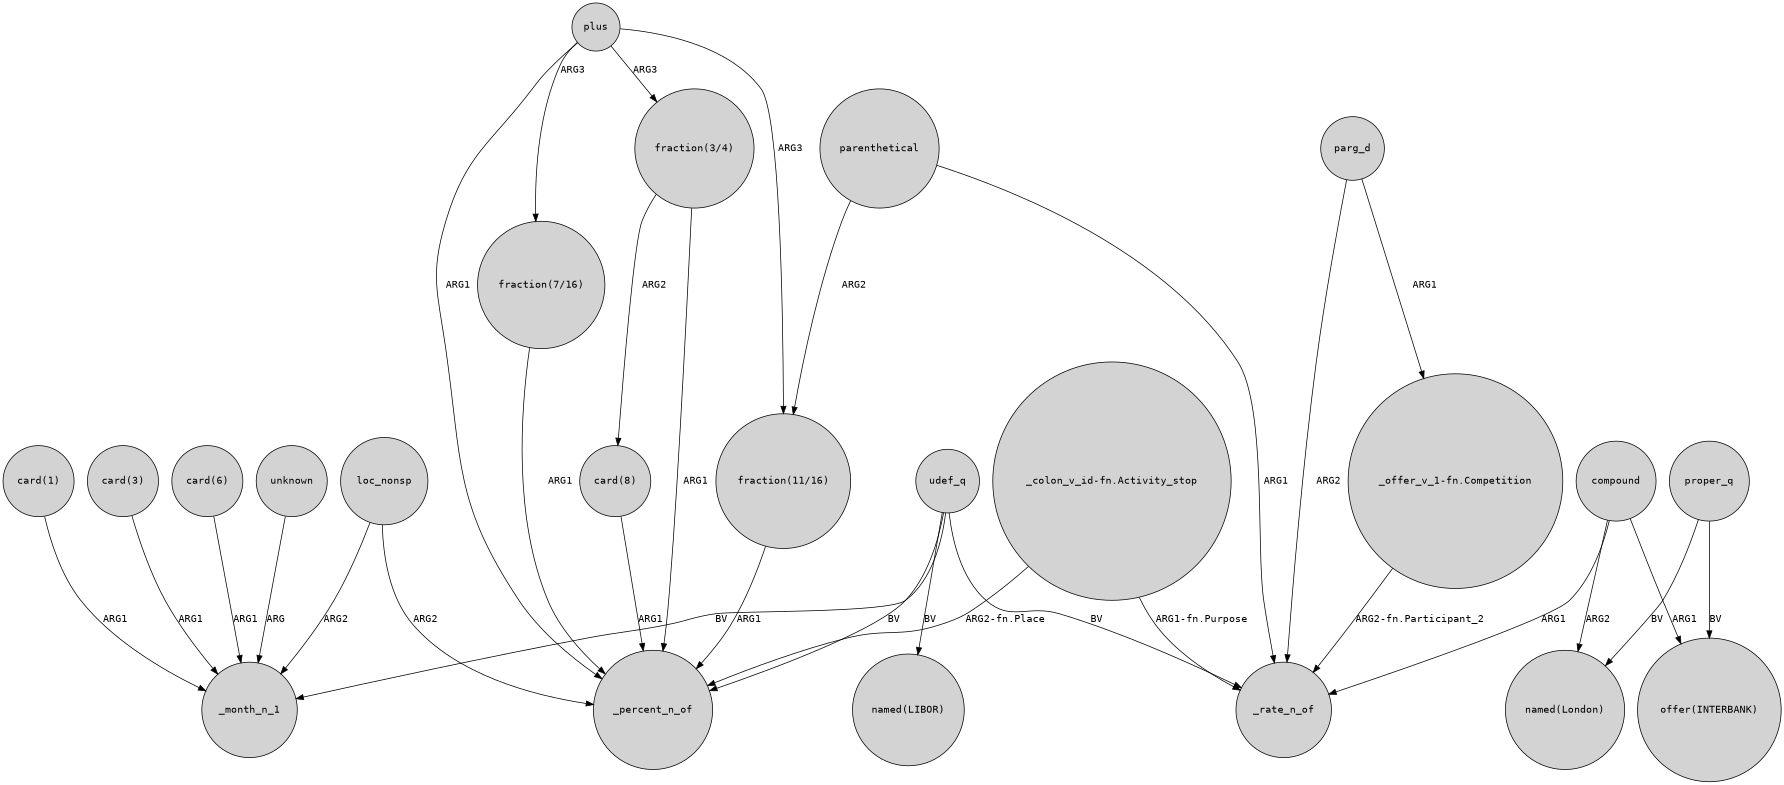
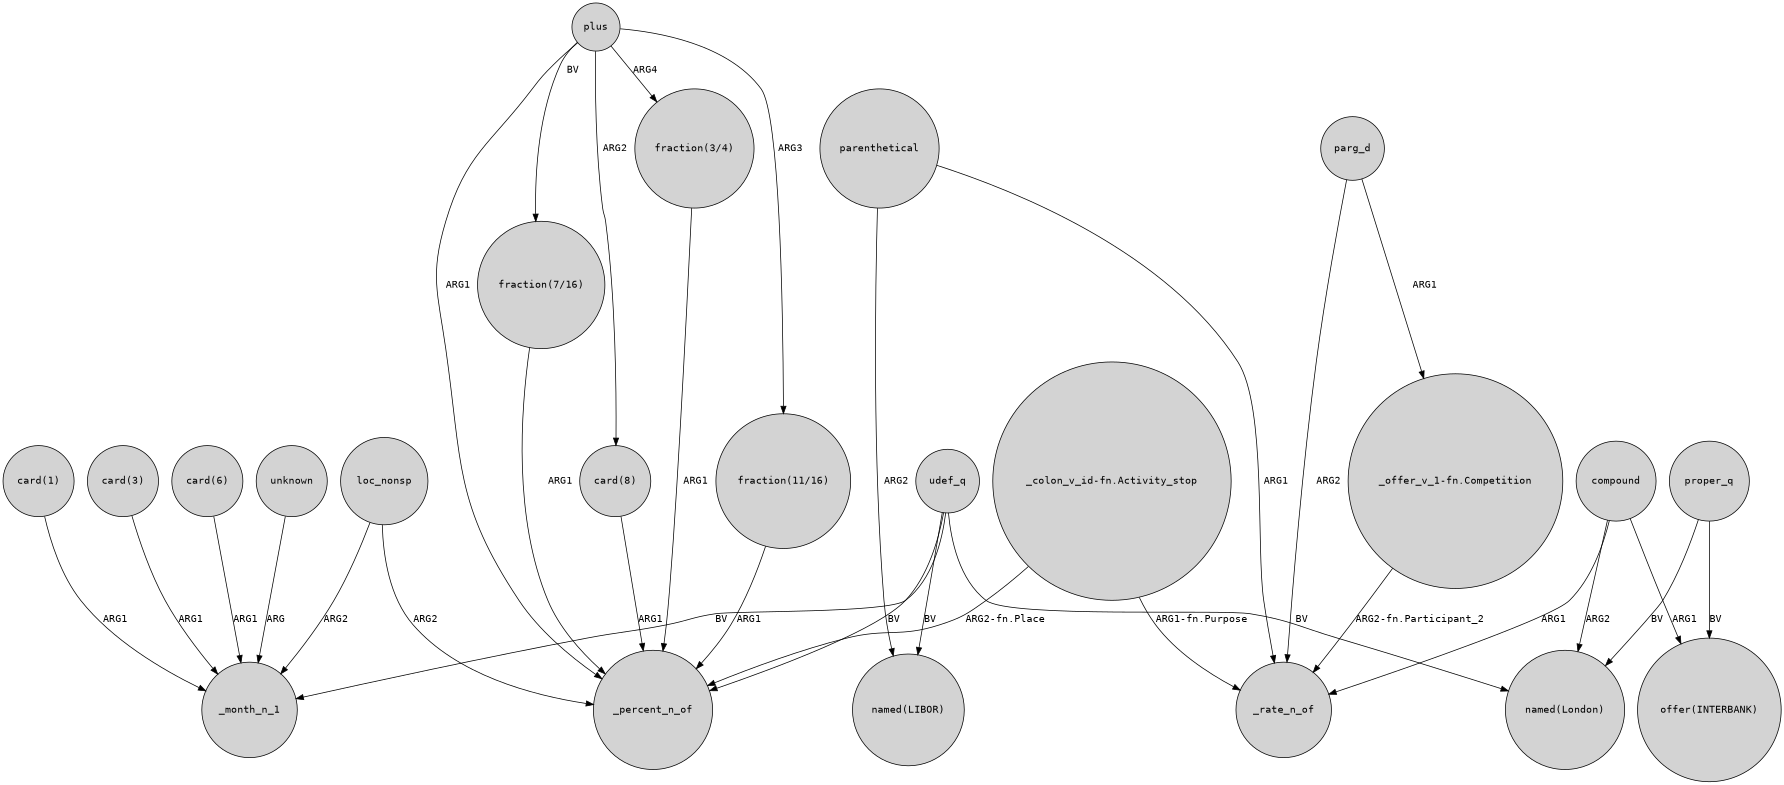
(573, 70) -> (573, 70)
(646, 70) -> (646, 70)
(817, 302) -> (876, 429)
(629, 314) -> (608, 244)
(1067, 616) -> (1200, 612)
